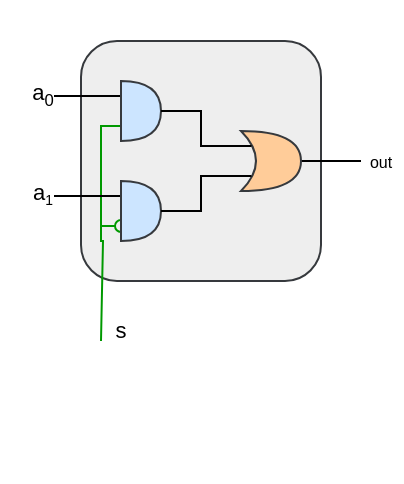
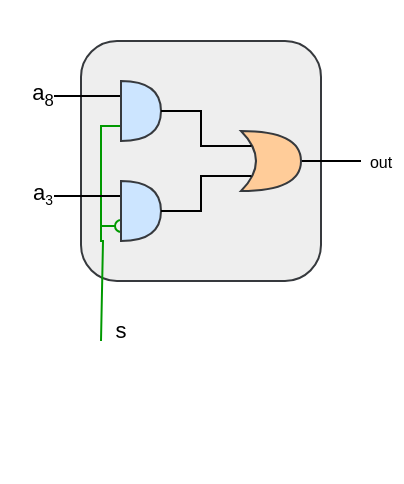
(44, 95) -> (44, 95)
(44, 195) -> (44, 195)
